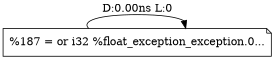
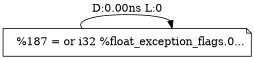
(137, 42) -> (127, 42)
